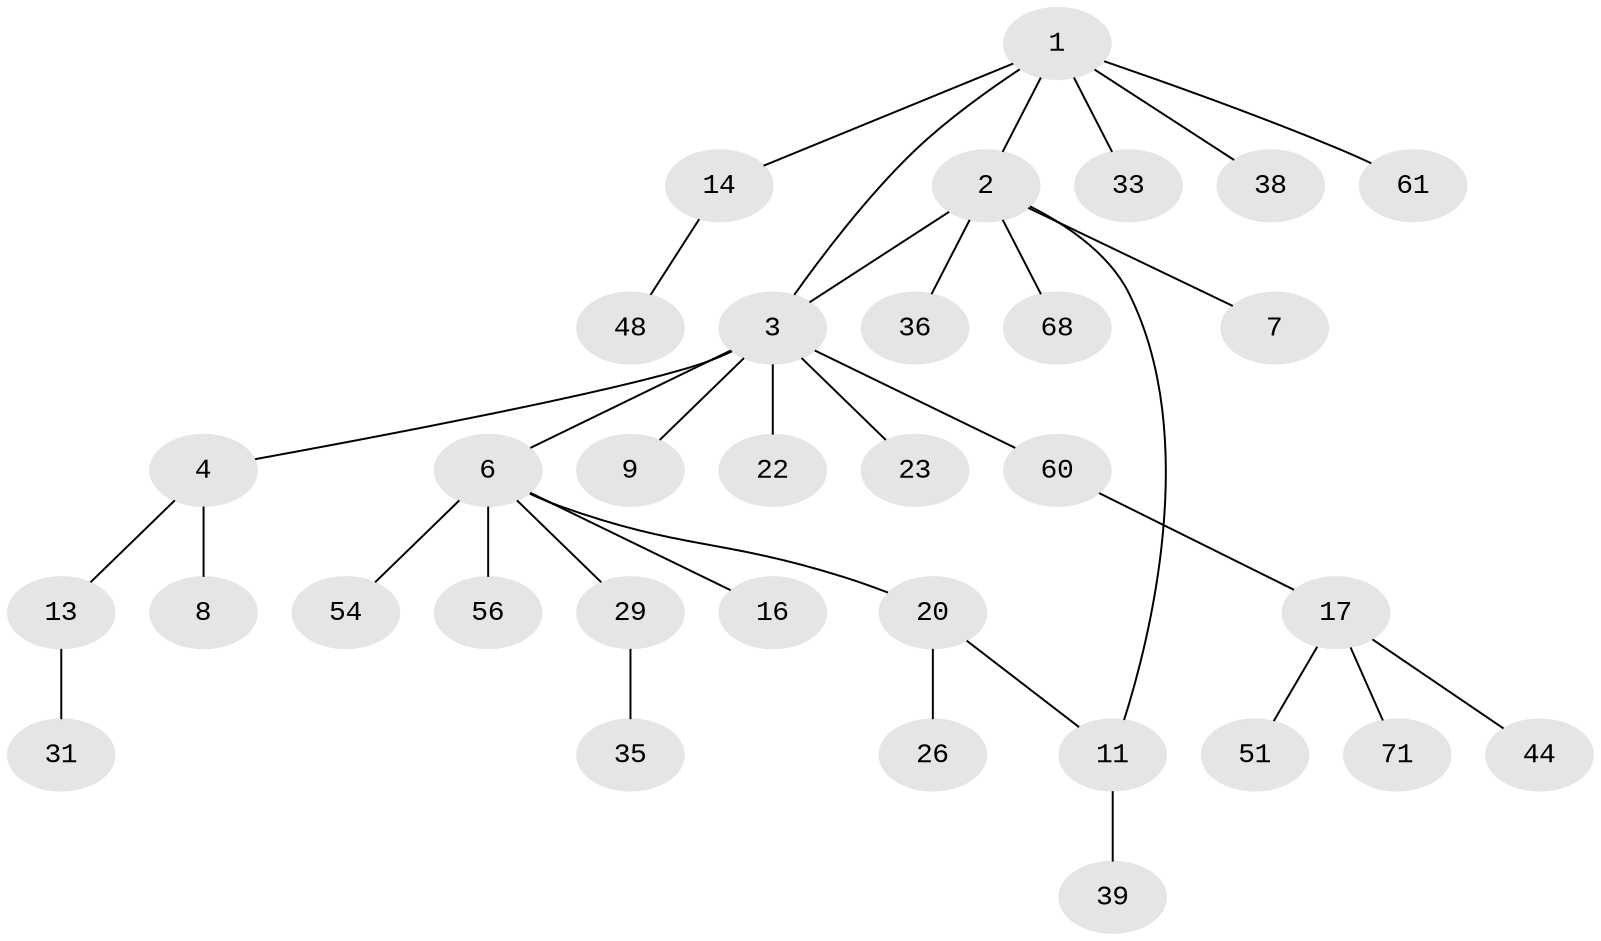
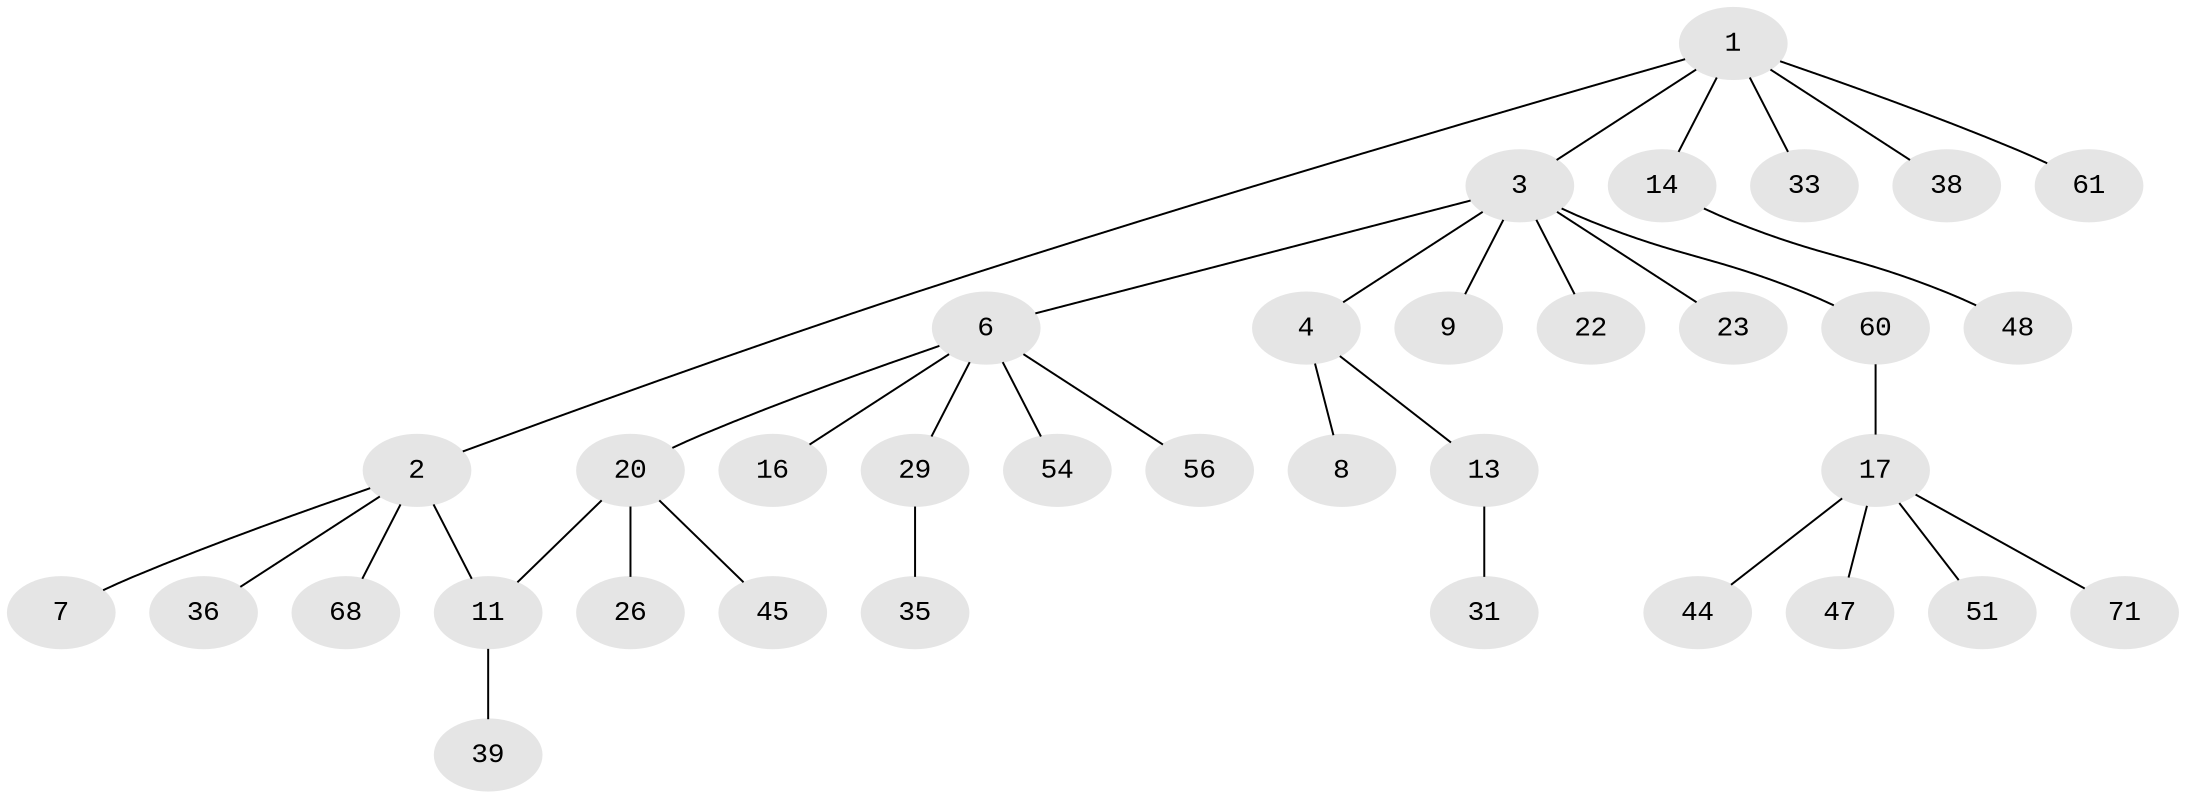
(879, 257) -> none
none -> (773, 613)
none -> (1840, 613)
